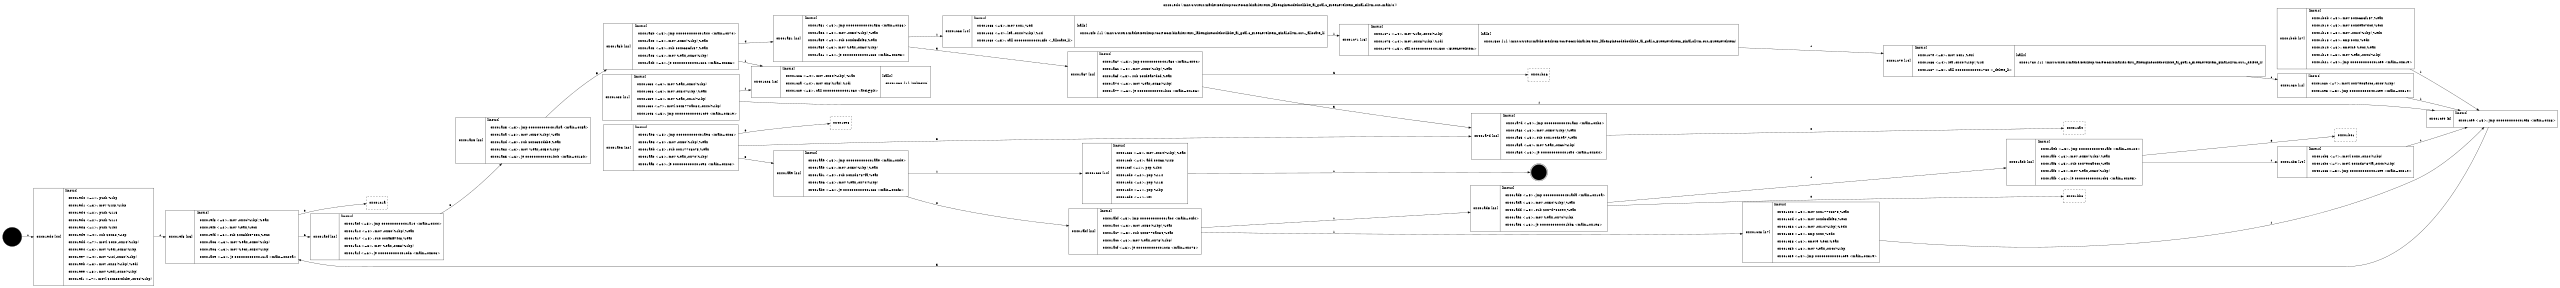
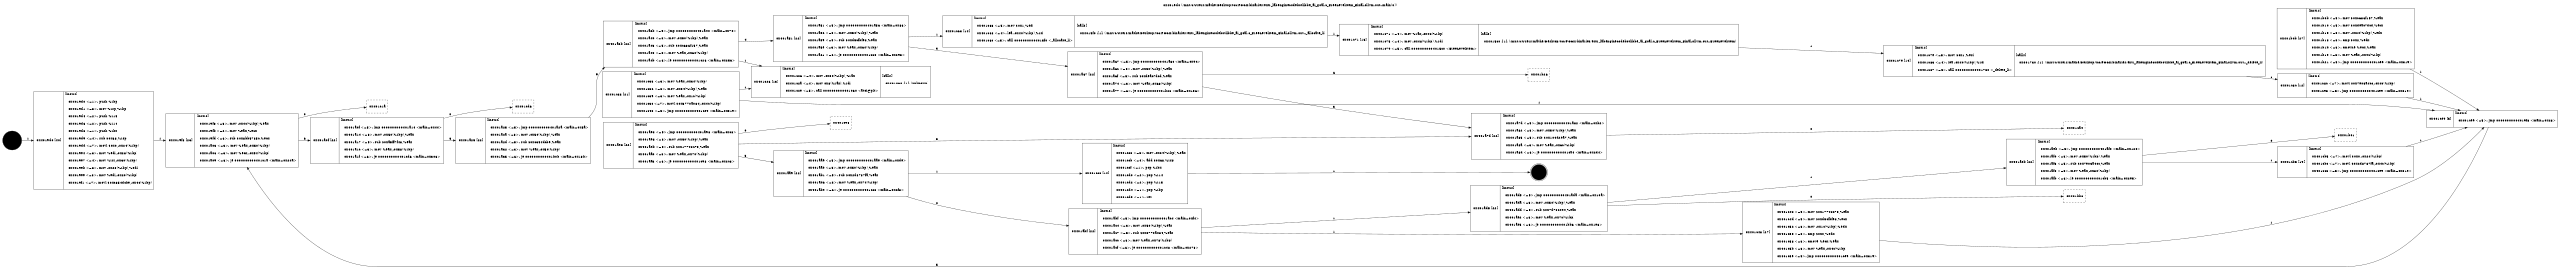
none -> (523, 107)
